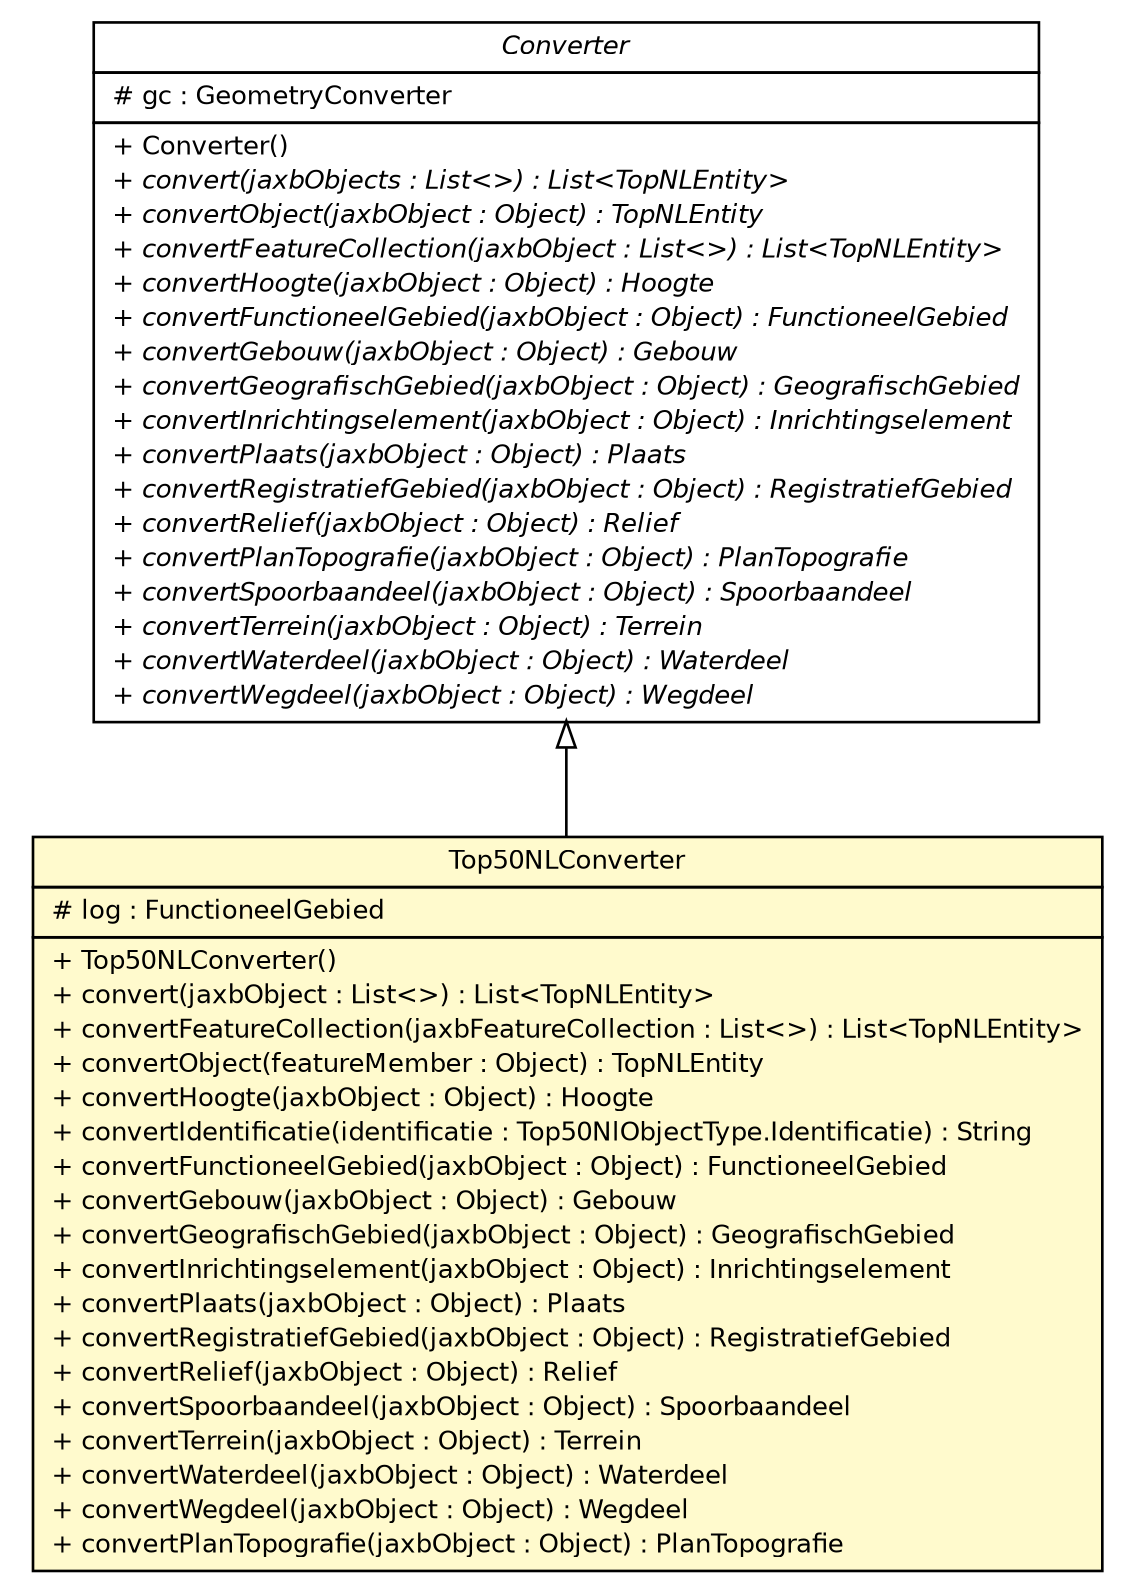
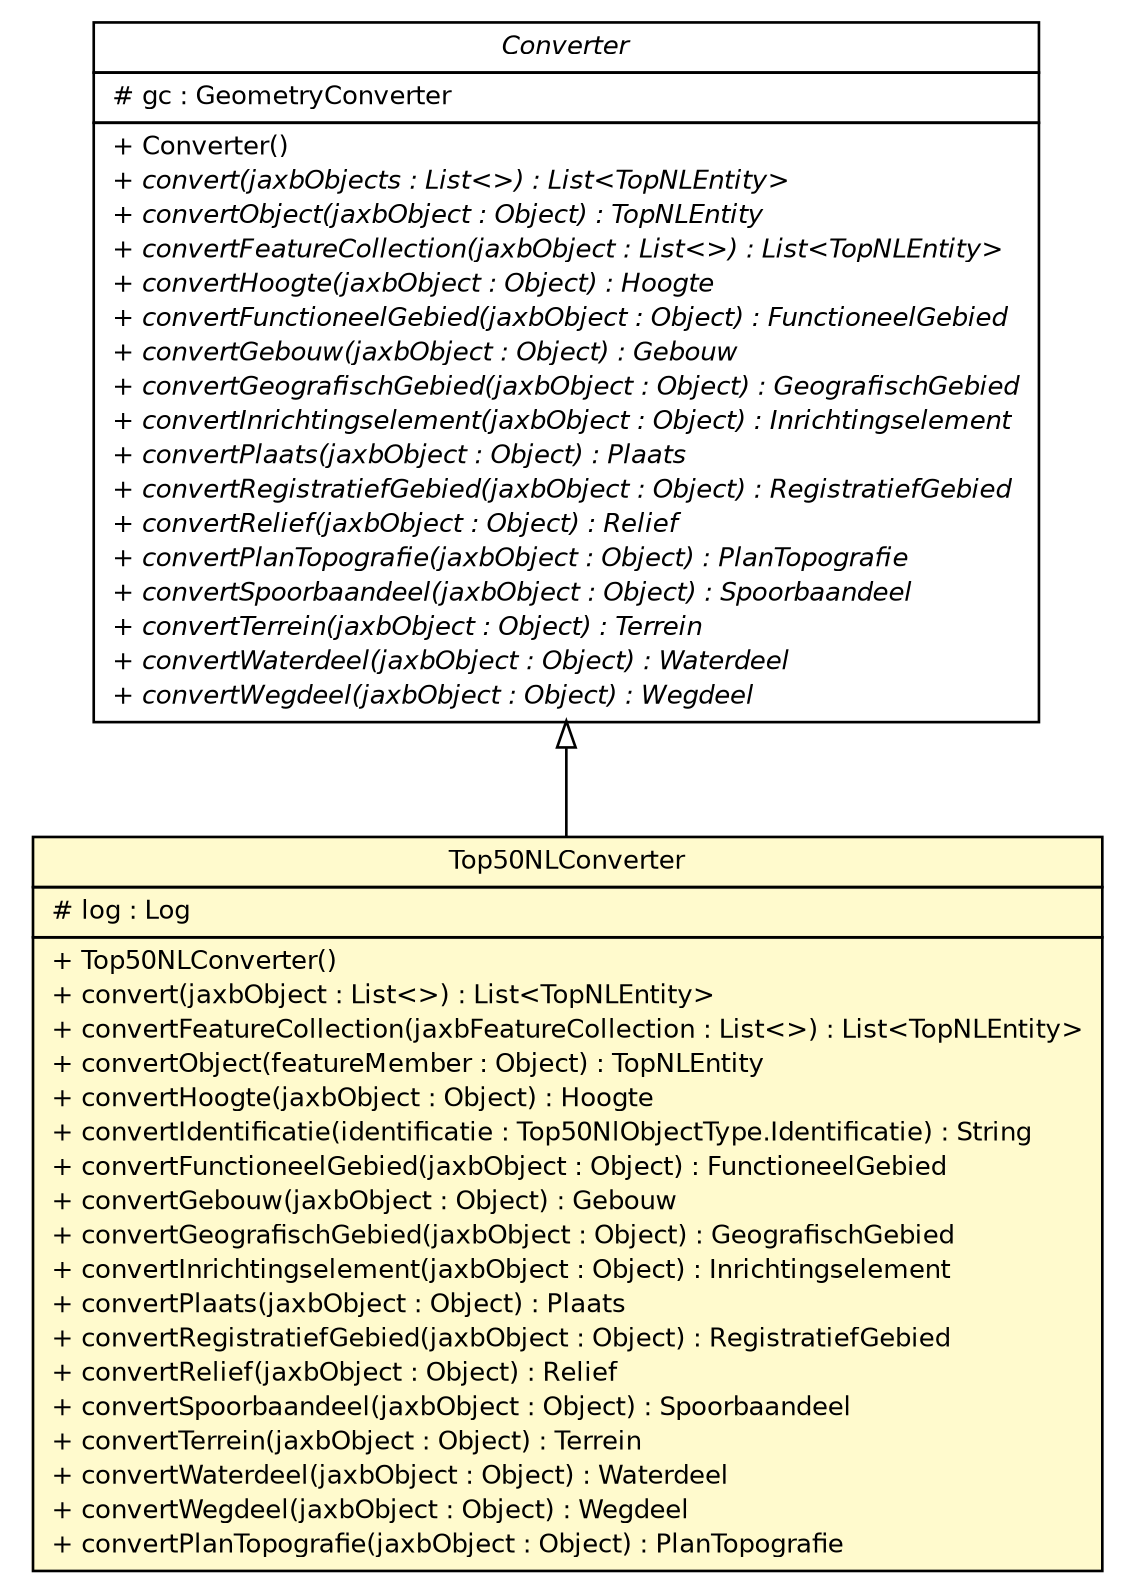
(219, 911) -> (121, 911)
